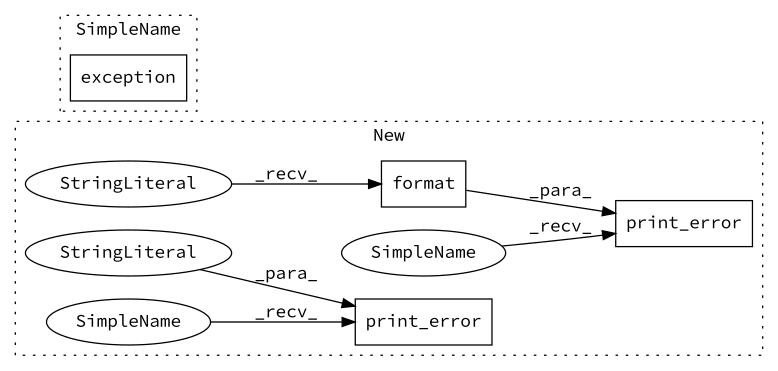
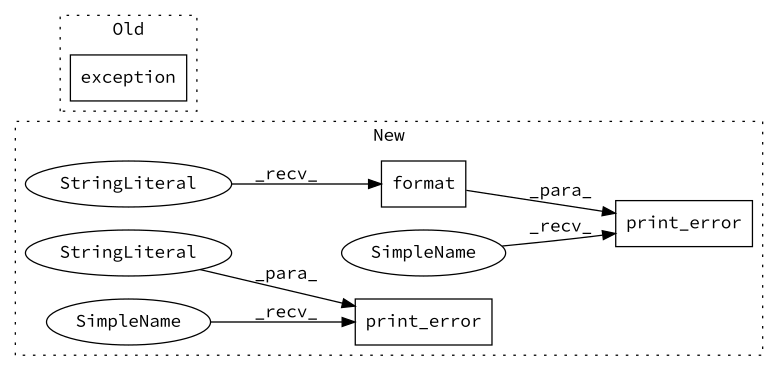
(129, 30) -> (129, 30)
